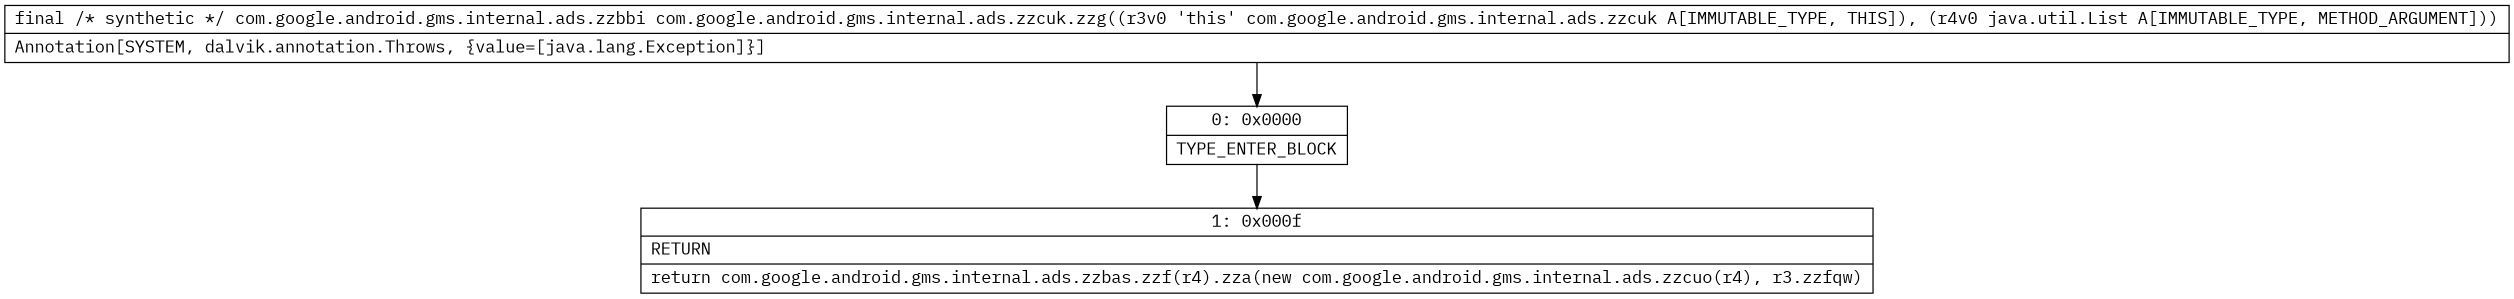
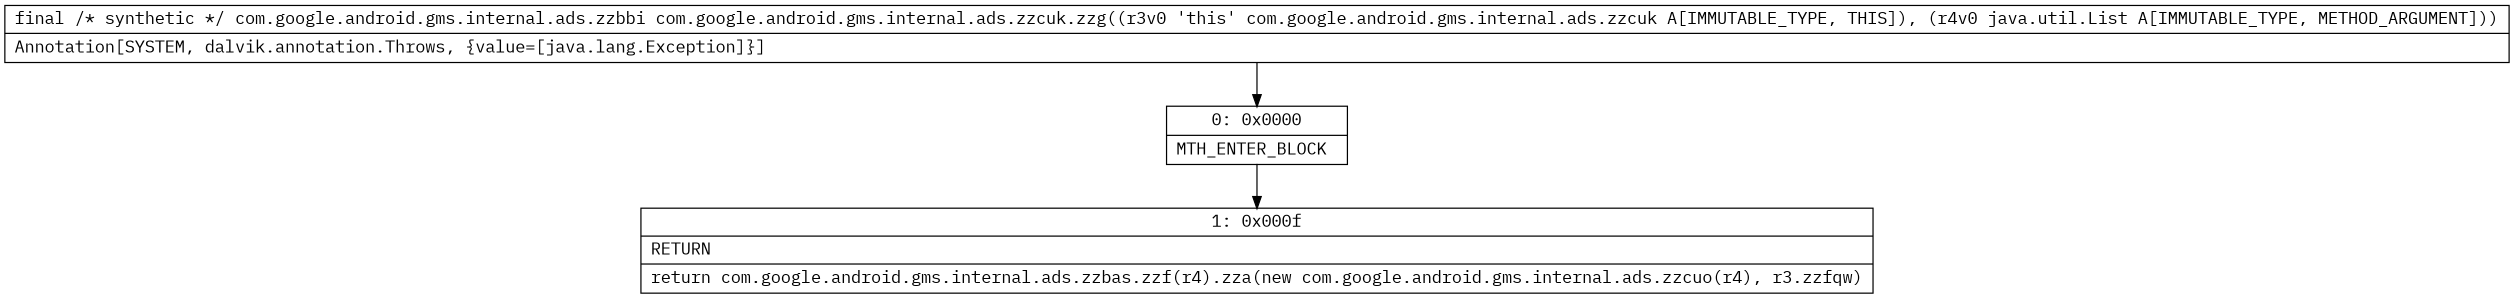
(1257, 149) -> (1252, 149)
